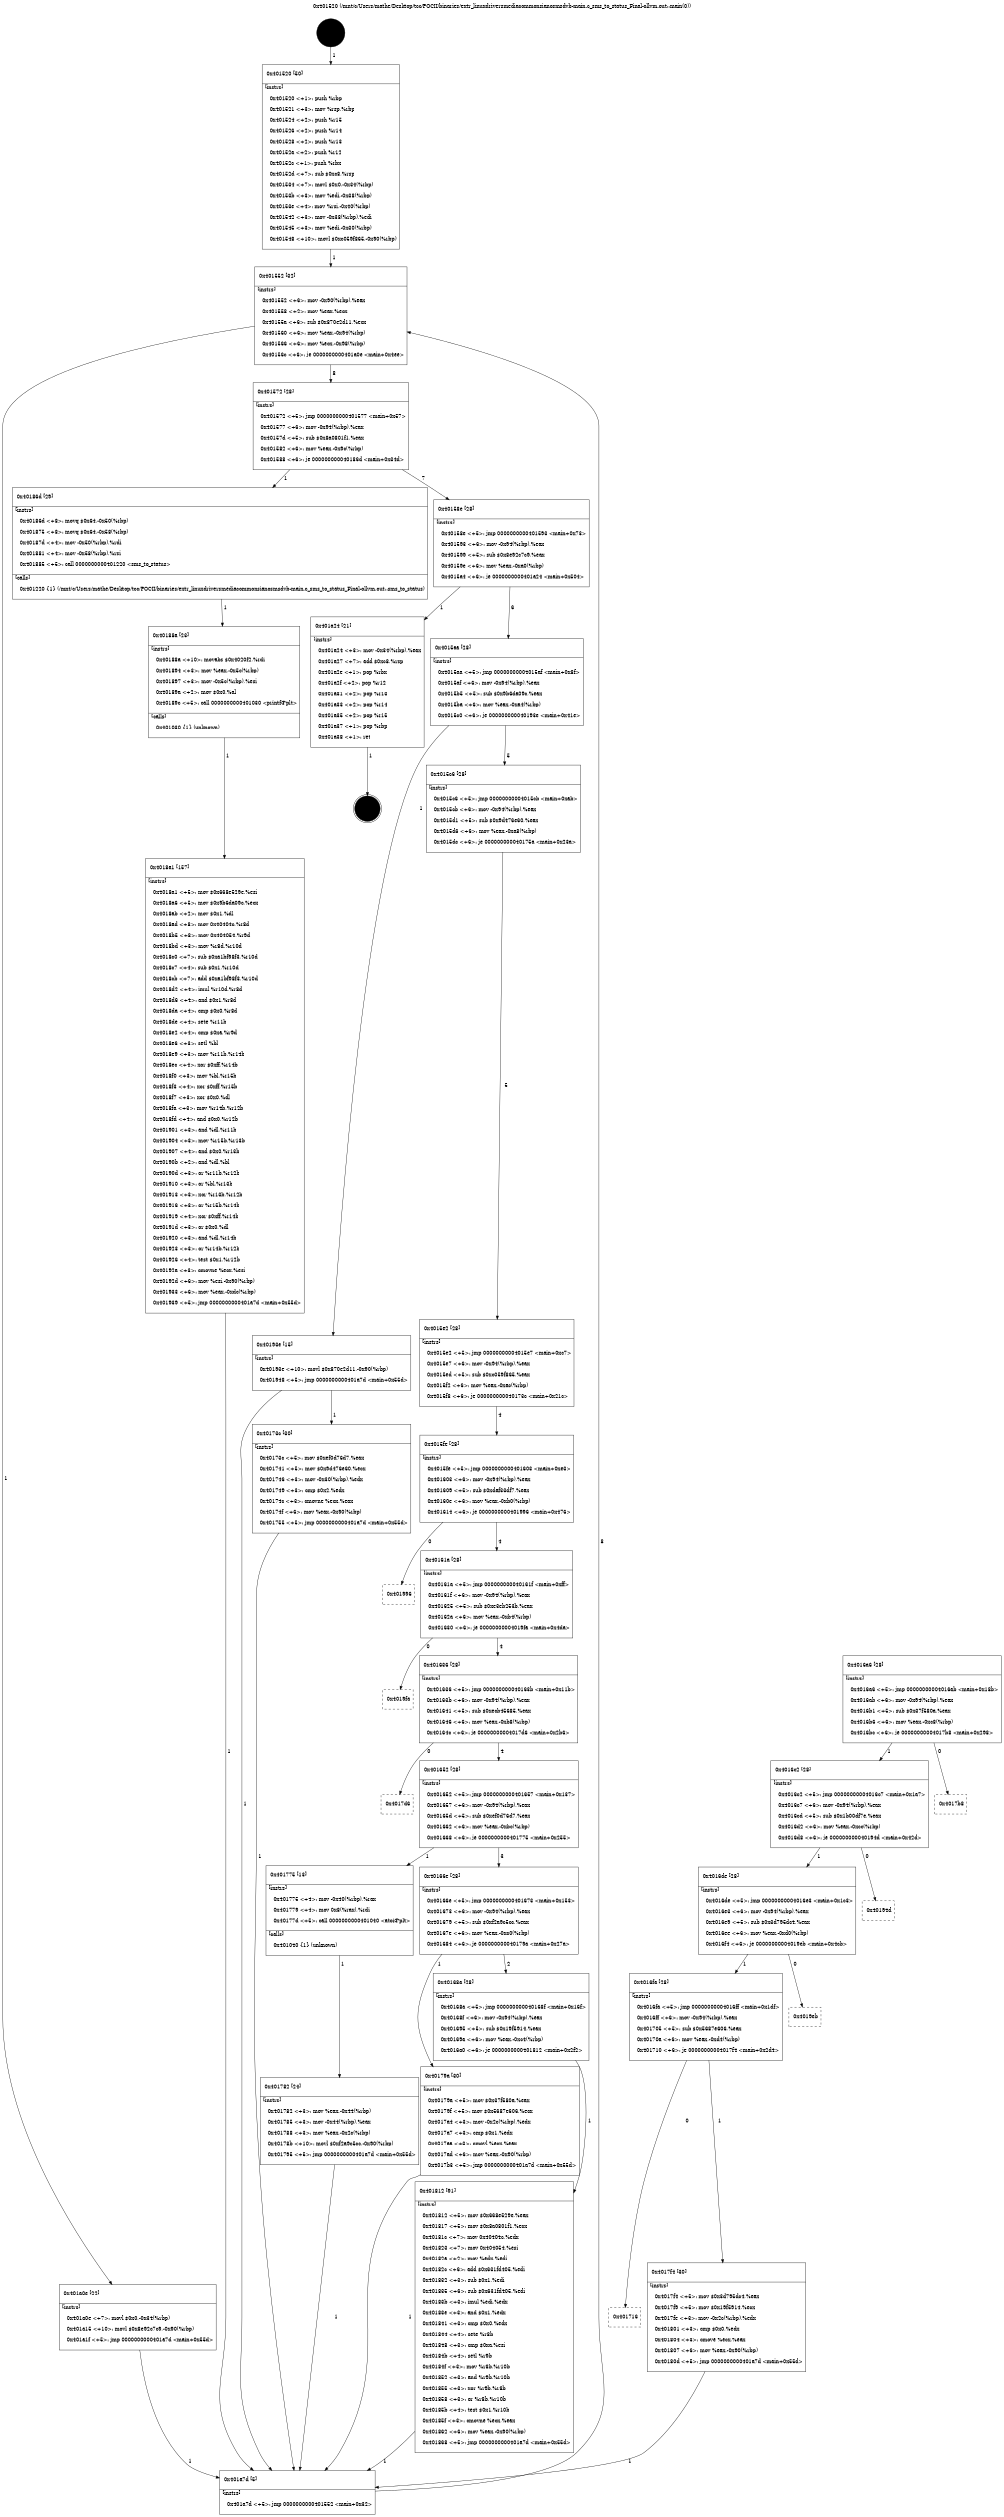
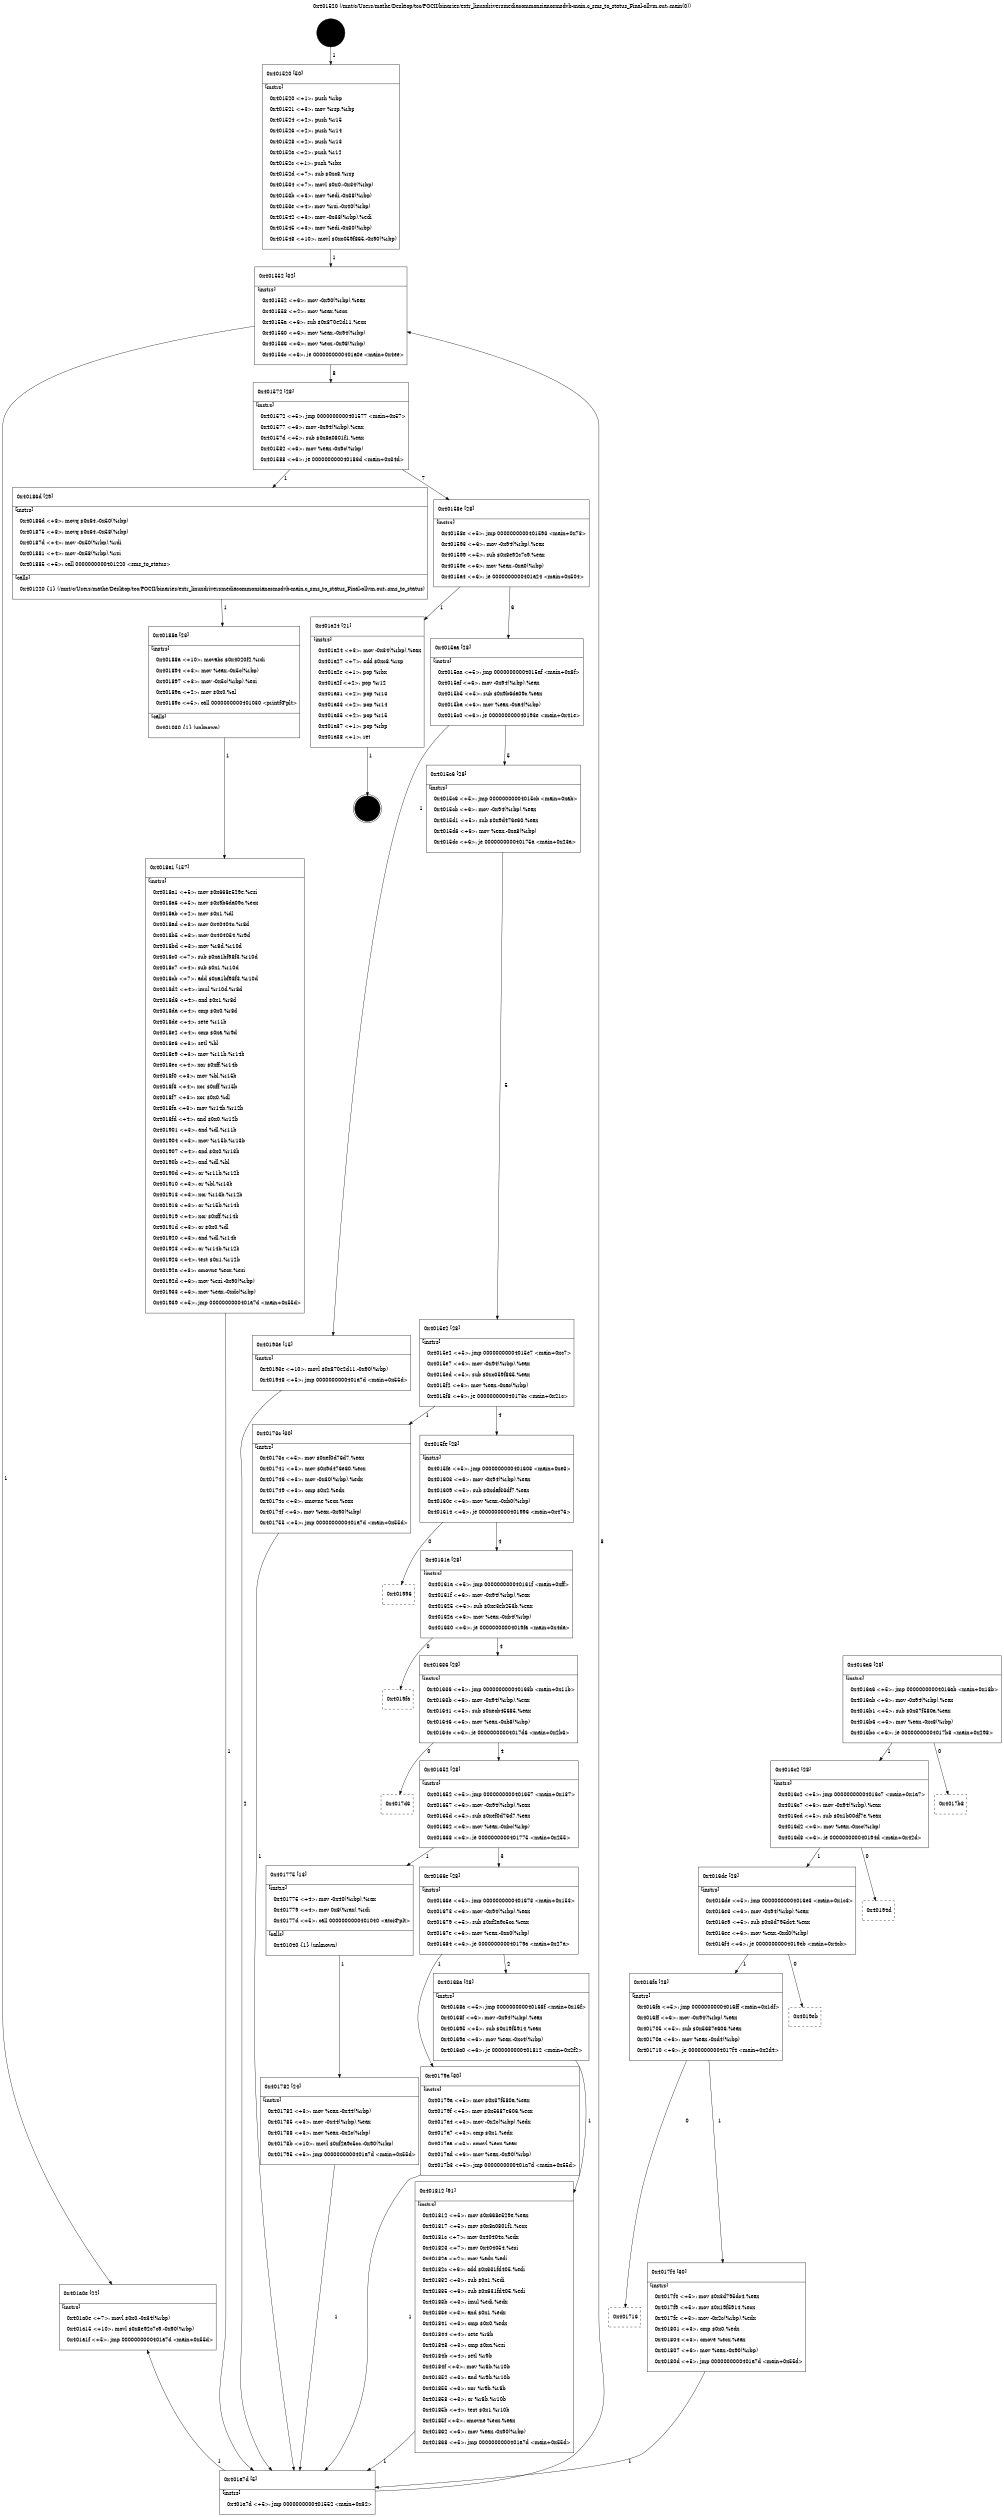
(332, 1406) -> (423, 1414)
(244, 1804) -> (244, 1804)
(160, 2426) -> (178, 2418)
